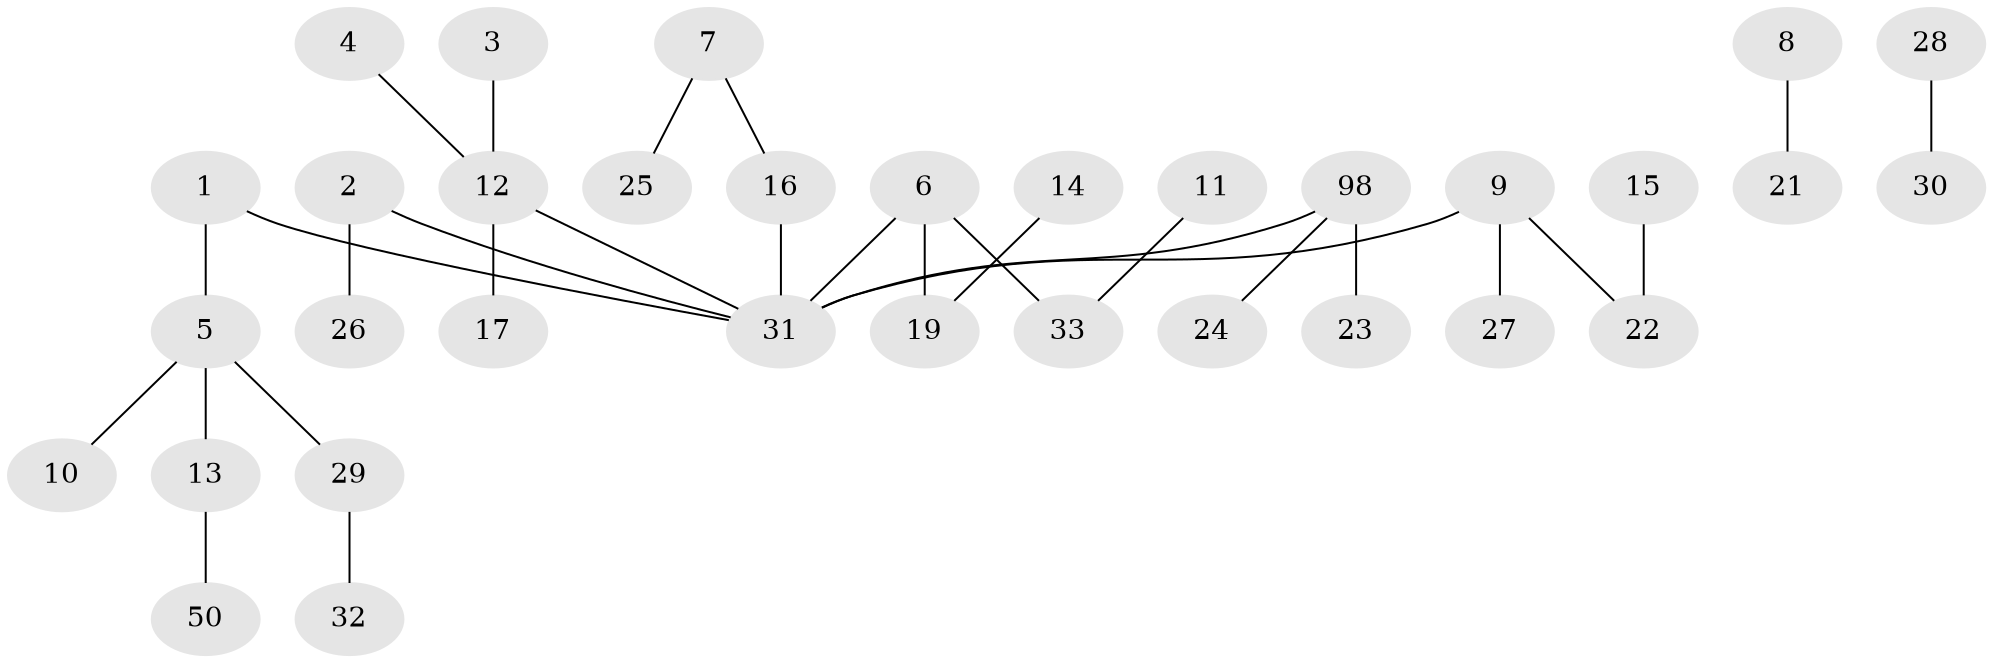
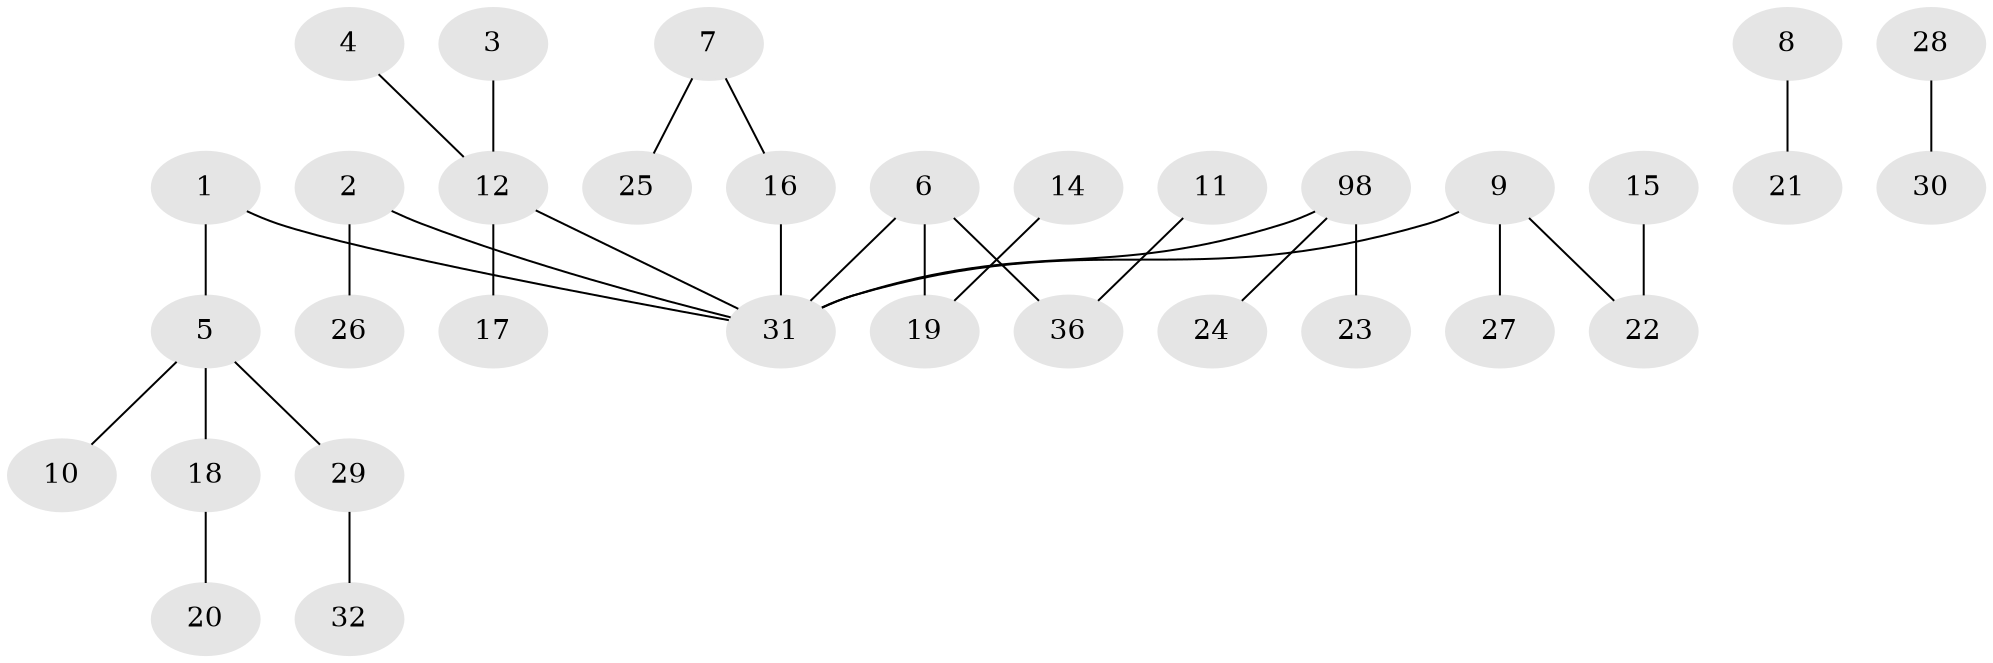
(1069, 332) -> (1069, 332)
(206, 475) -> (206, 475)
(206, 619) -> (206, 619)
